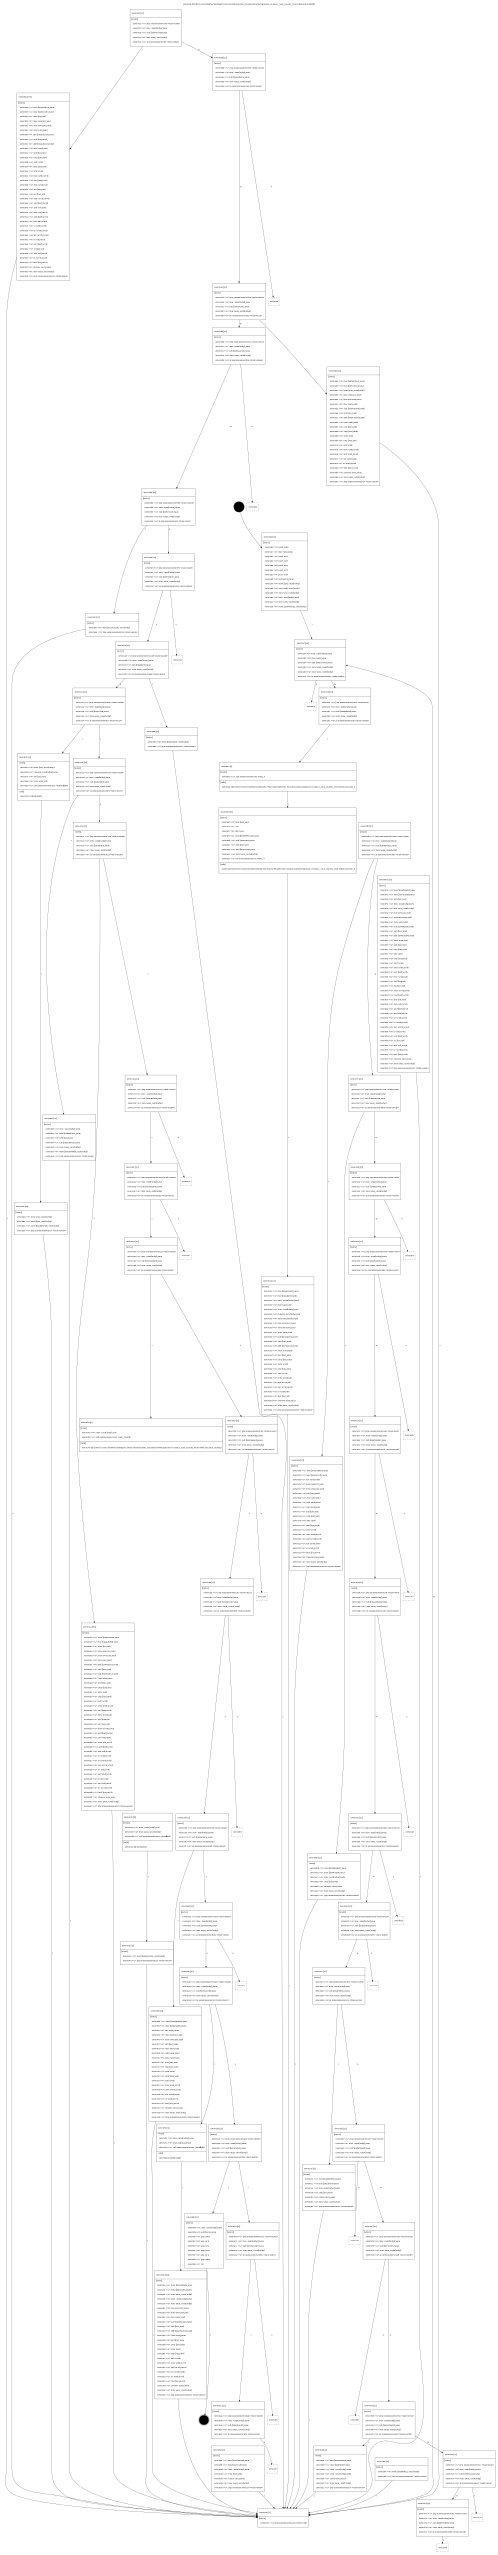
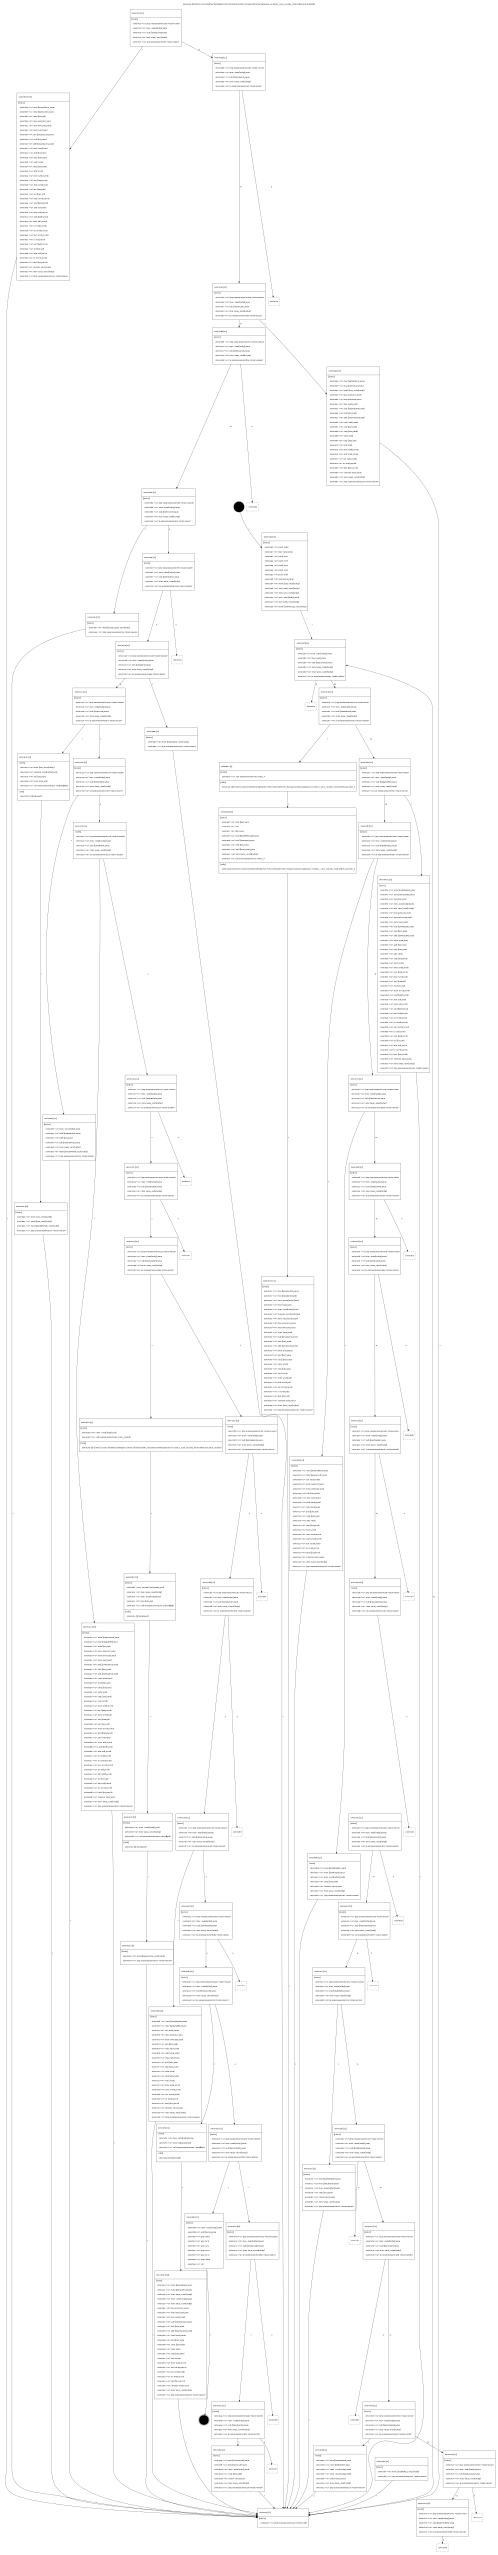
none -> (385, 777)
none -> (150, 1597)
(375, 1714) -> none
none -> (238, 2442)
